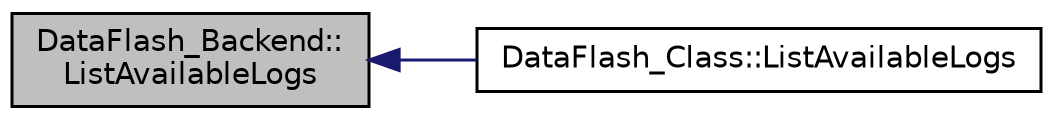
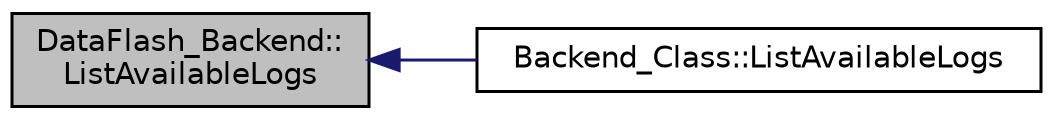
(759, 60) -> (759, 60)
